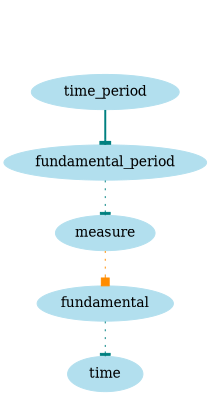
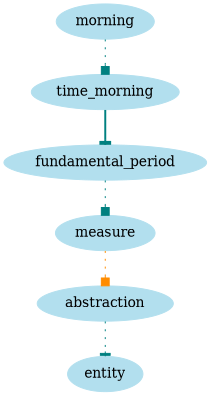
none -> (105, 22)
(105, 92) -> (105, 92)
(105, 195) -> (105, 195)
(105, 304) -> (105, 304)
(105, 374) -> (105, 374)
